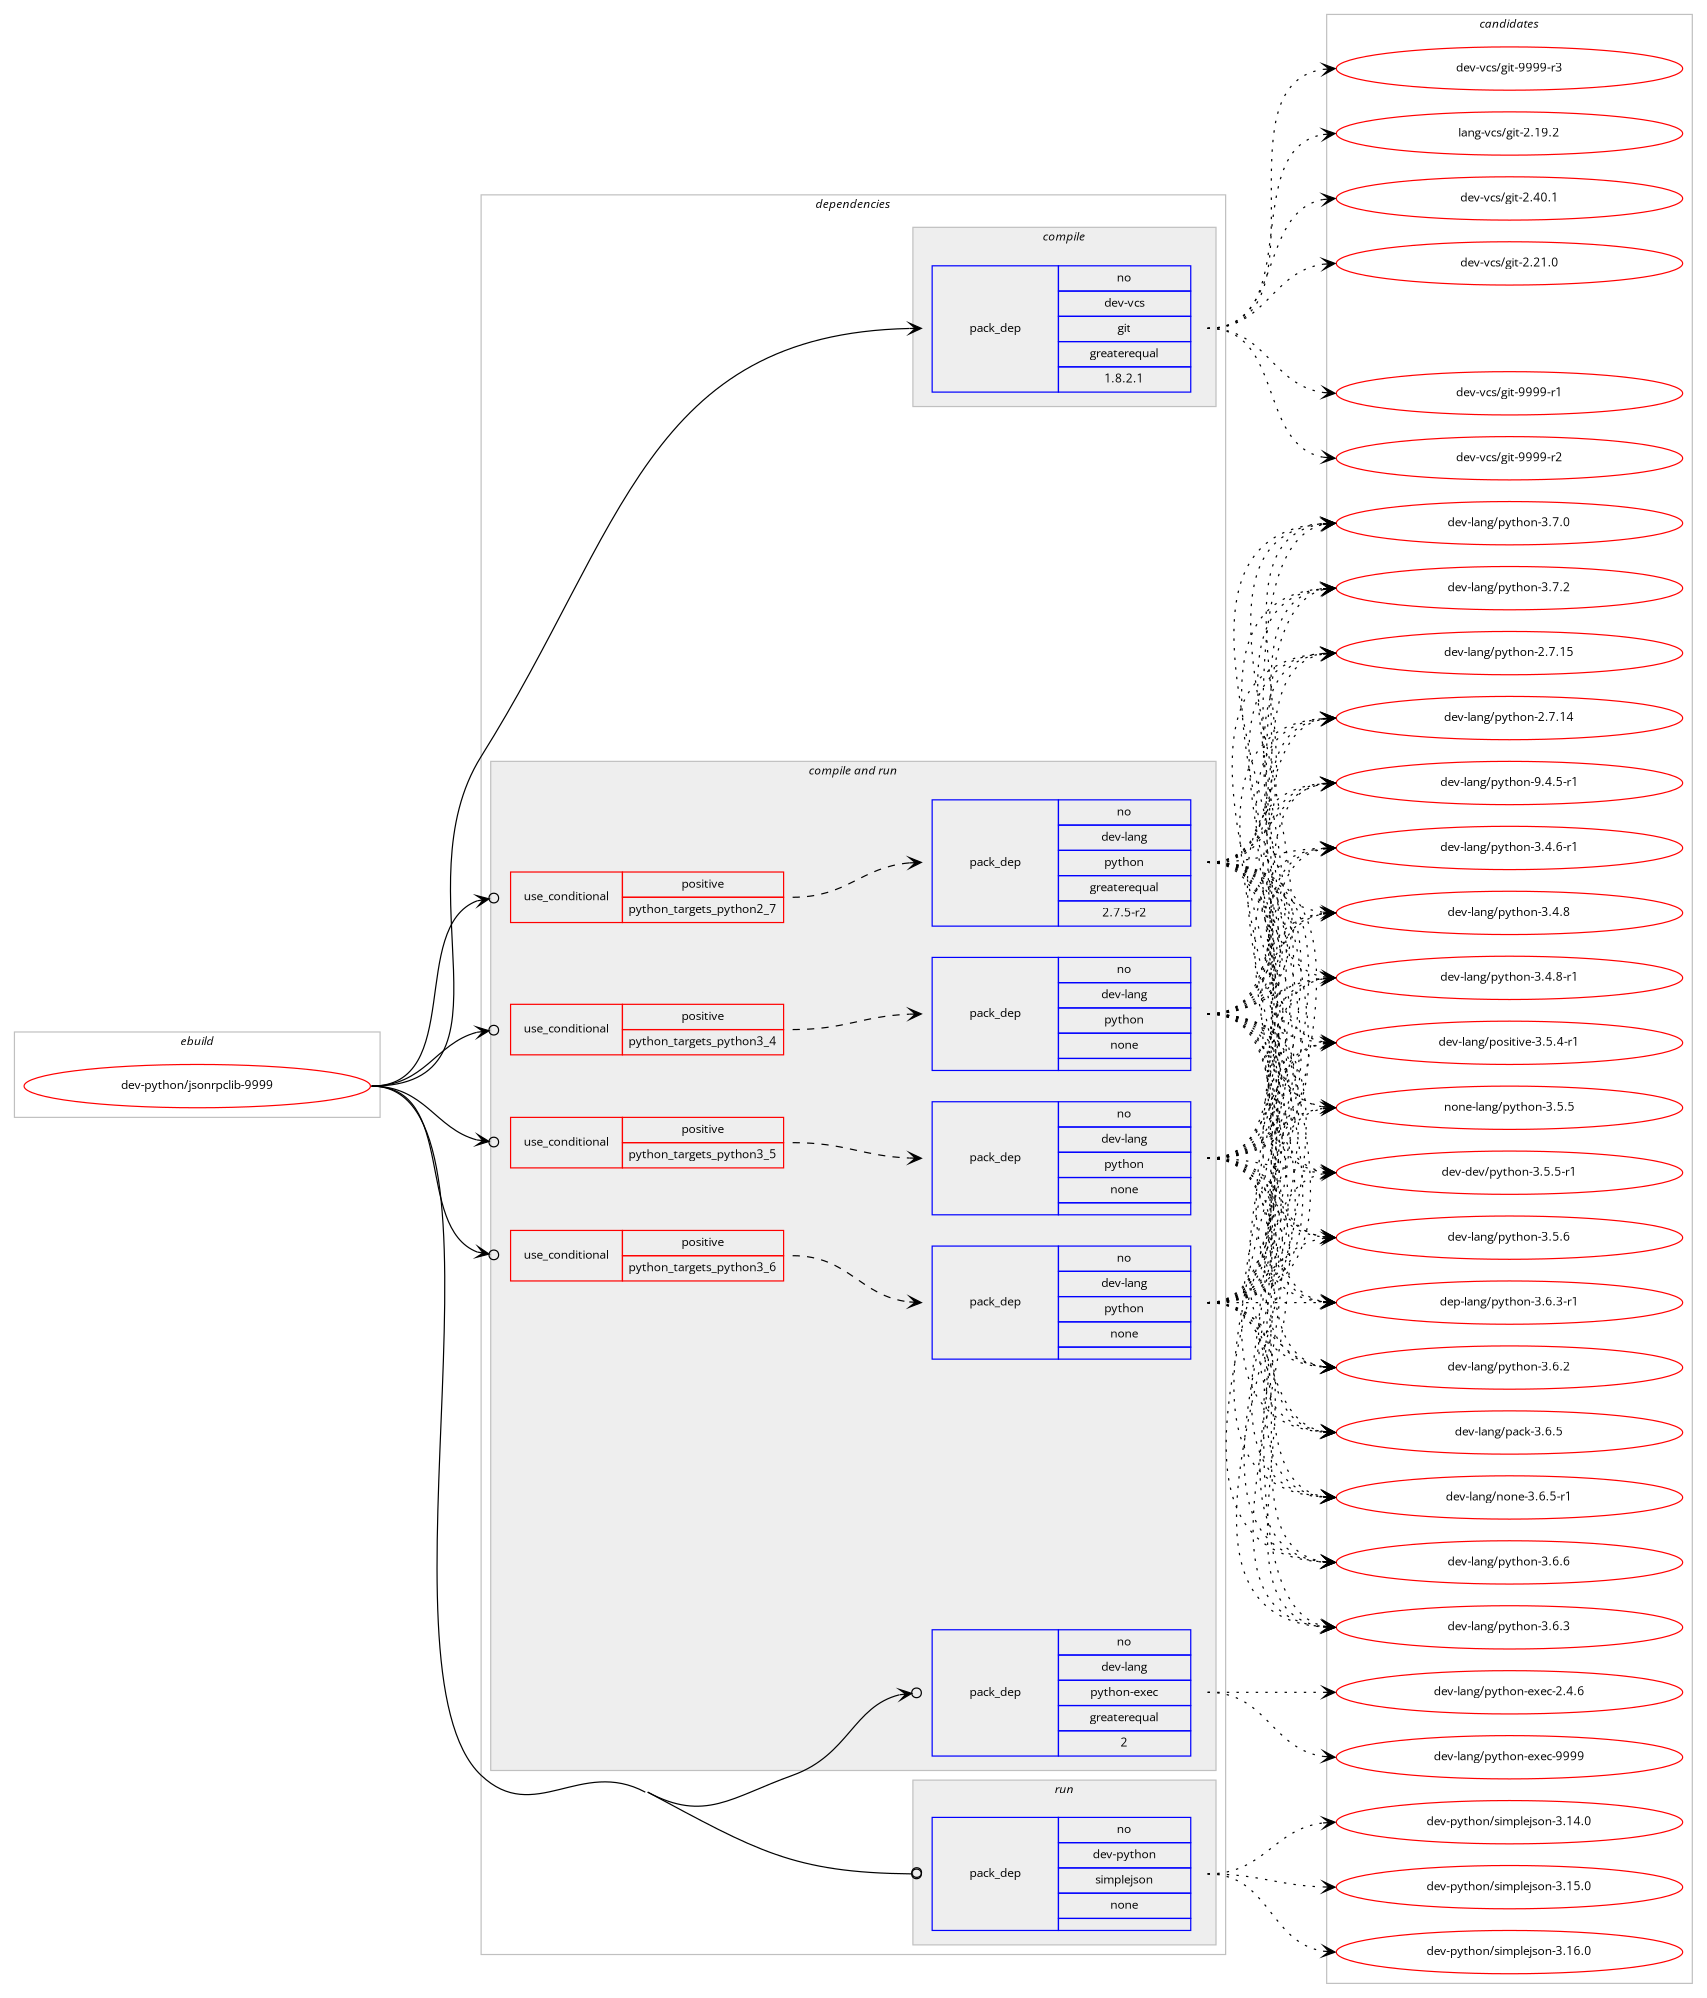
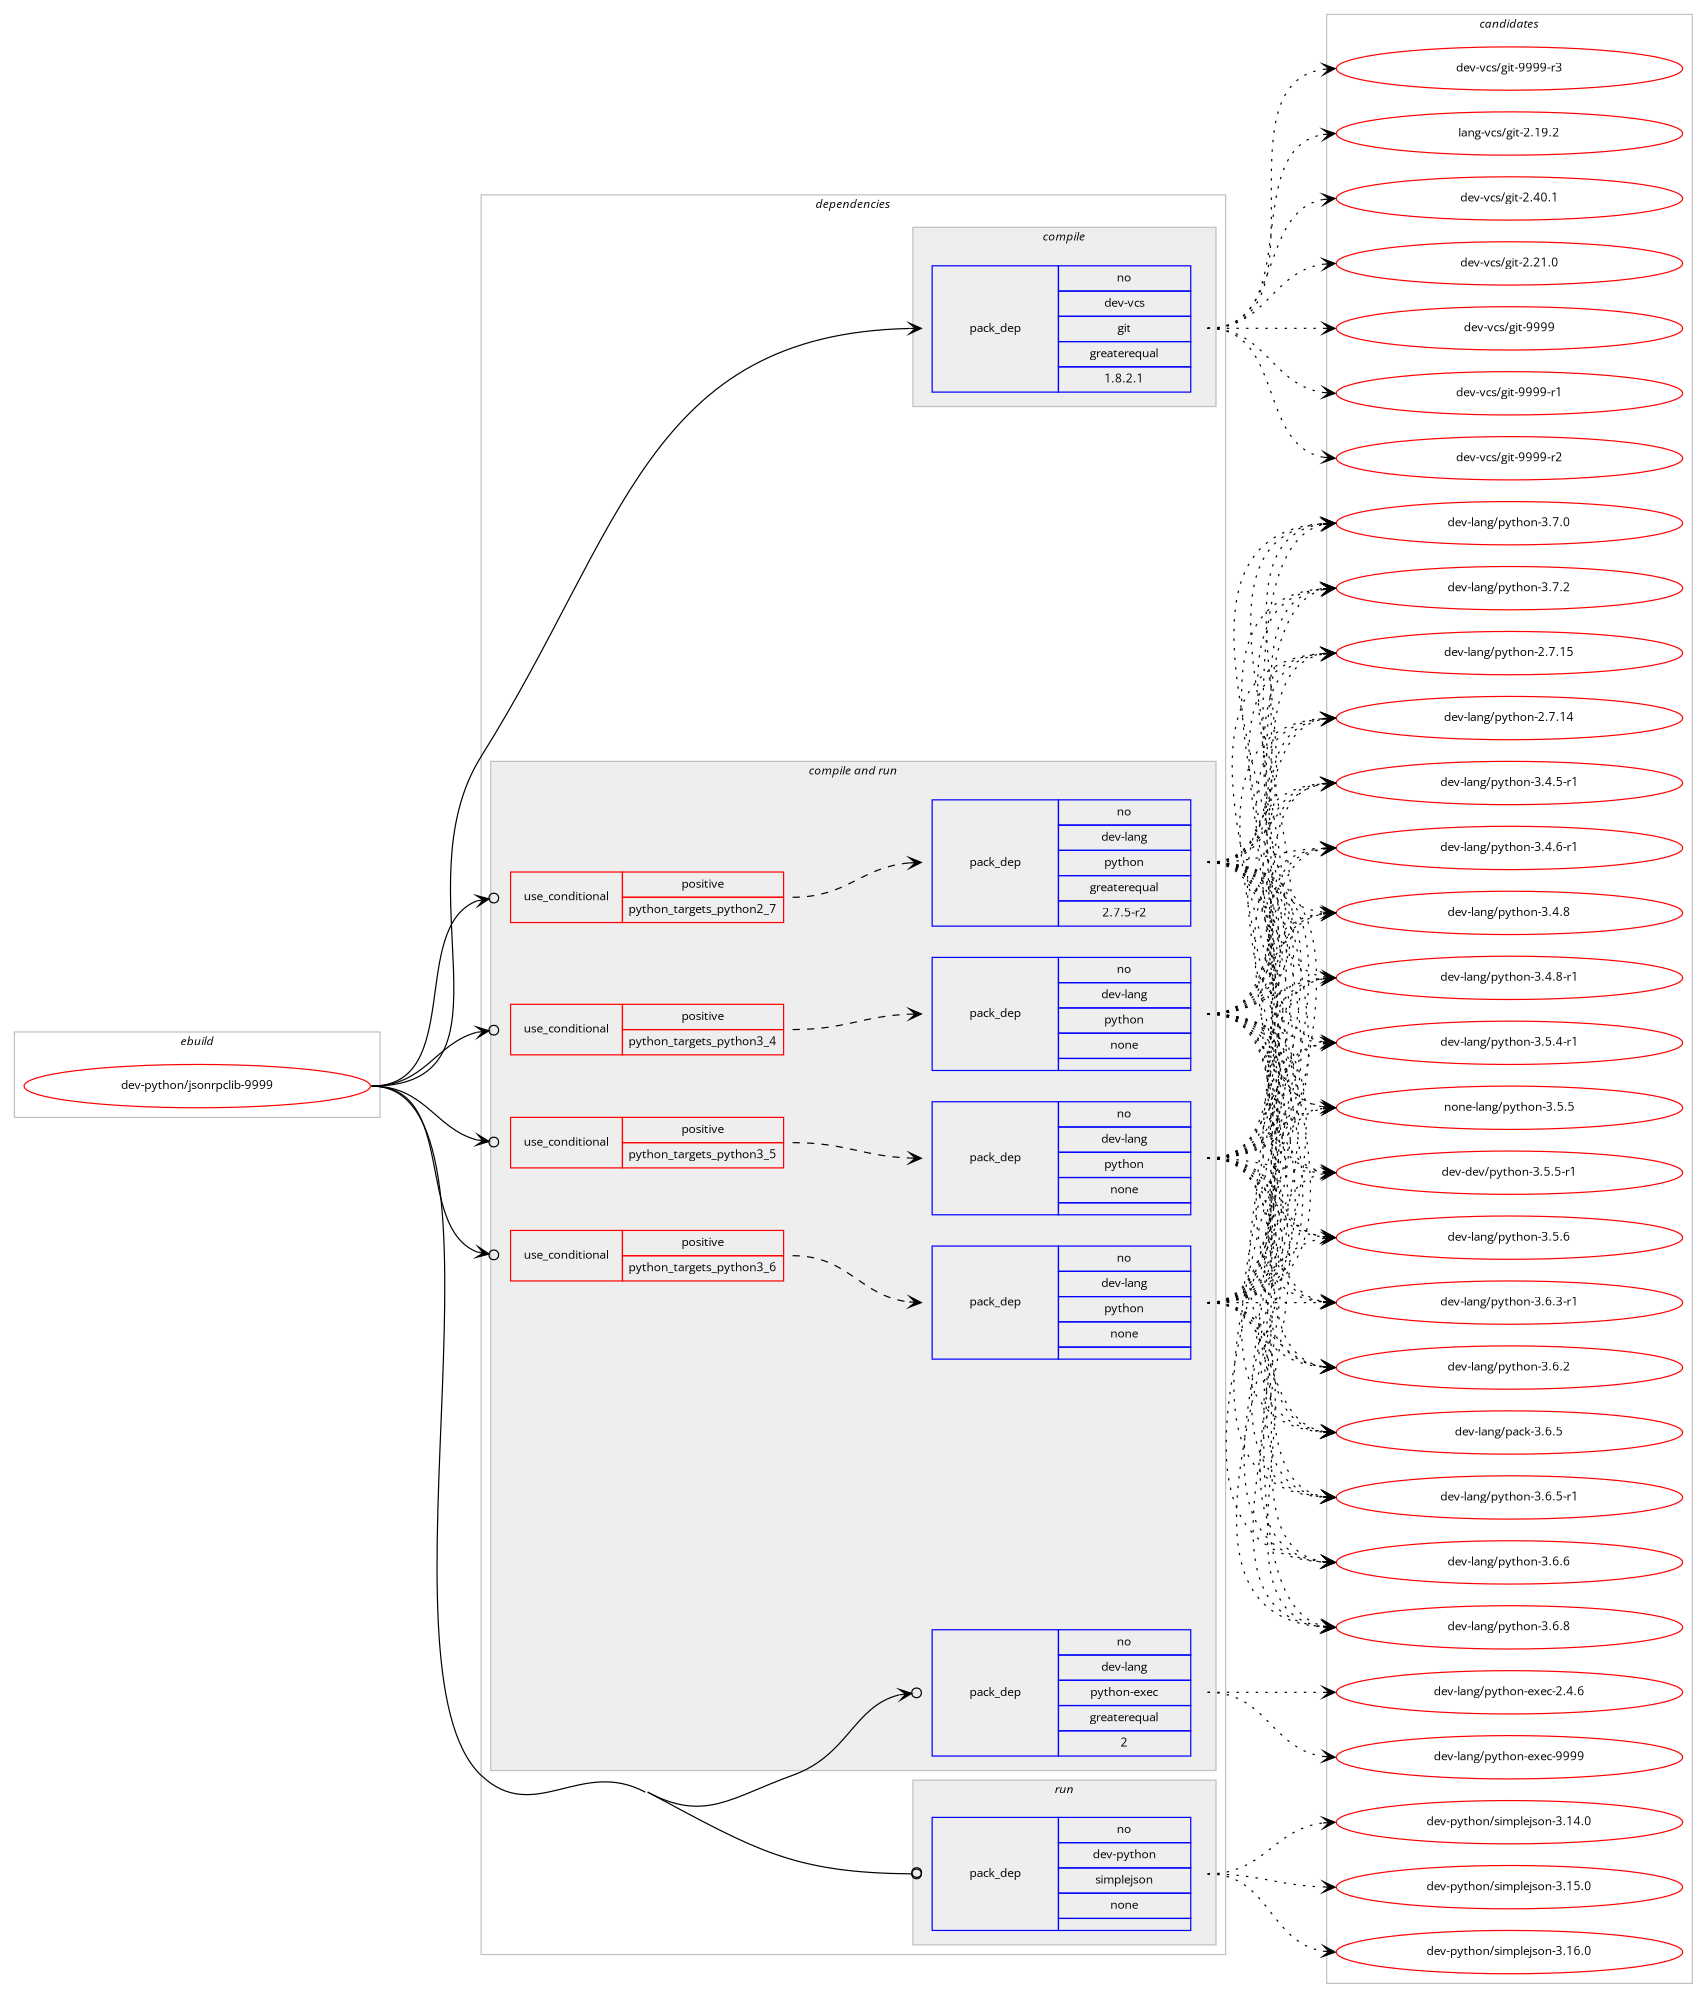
none -> (1509, 328)
(1509, 783) -> (1509, 783)
(1509, 1043) -> (1509, 1043)
(1509, 1303) -> (1509, 1303)
(1509, 1497) -> (1509, 1497)
(1509, 1627) -> (1509, 1627)
